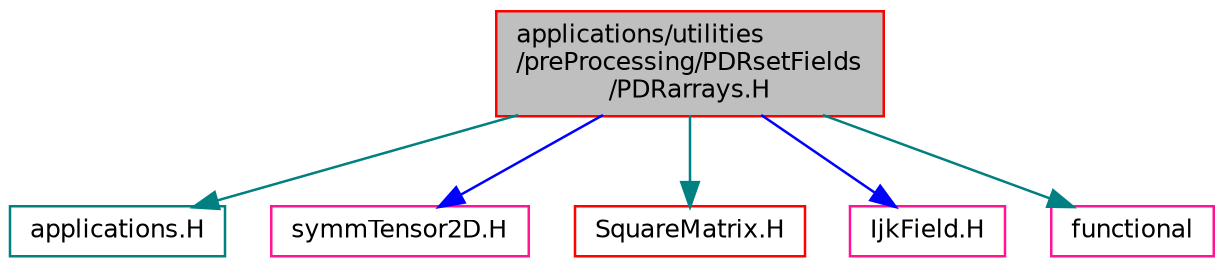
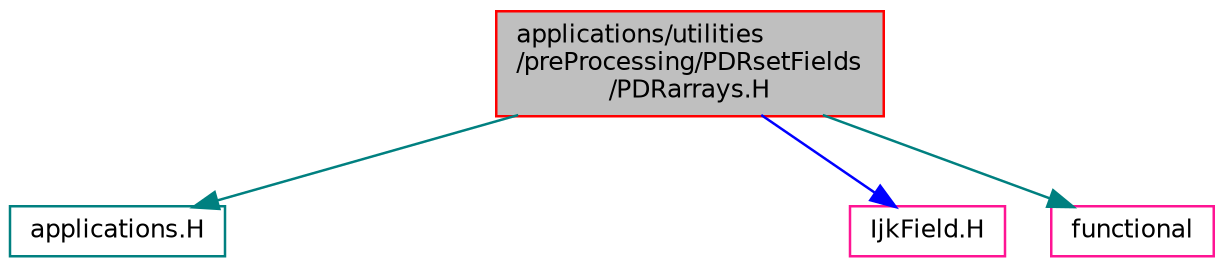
(400, 231) -> none
(690, 231) -> none
